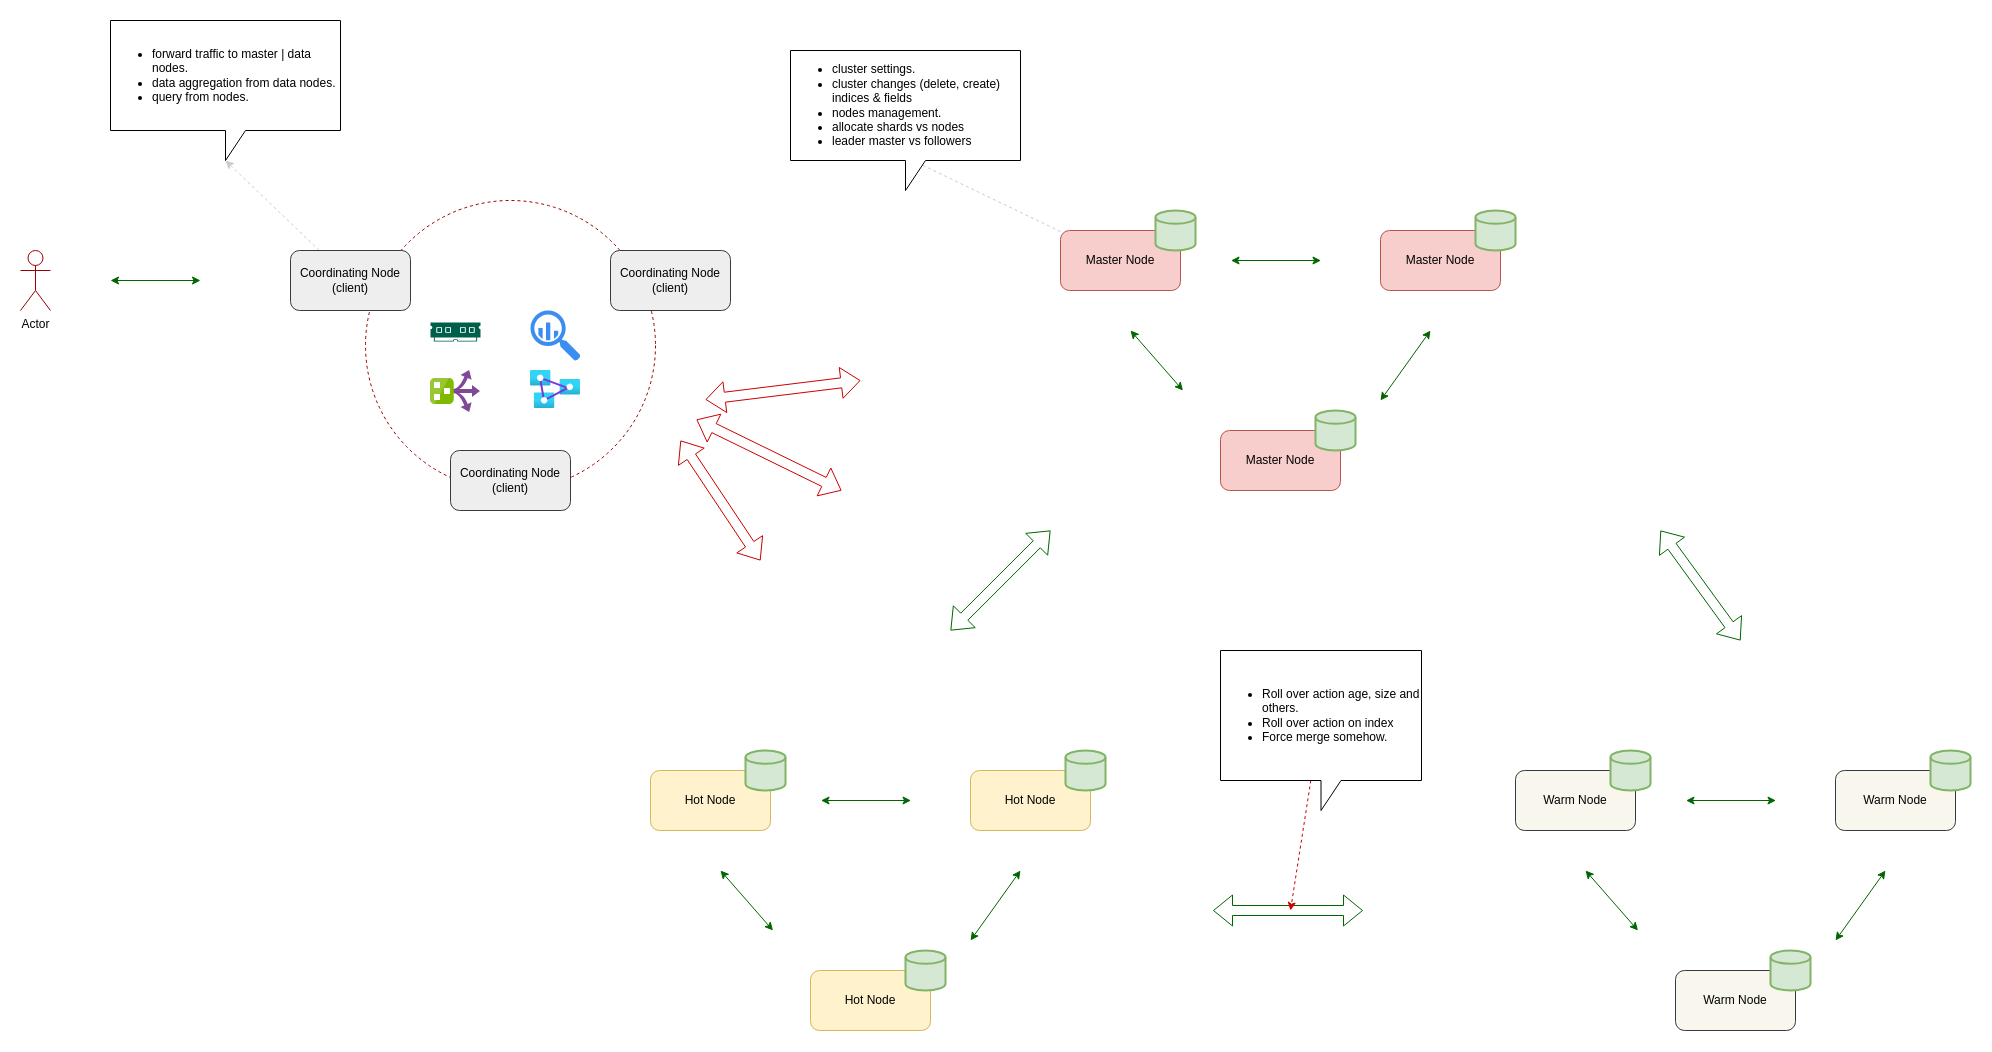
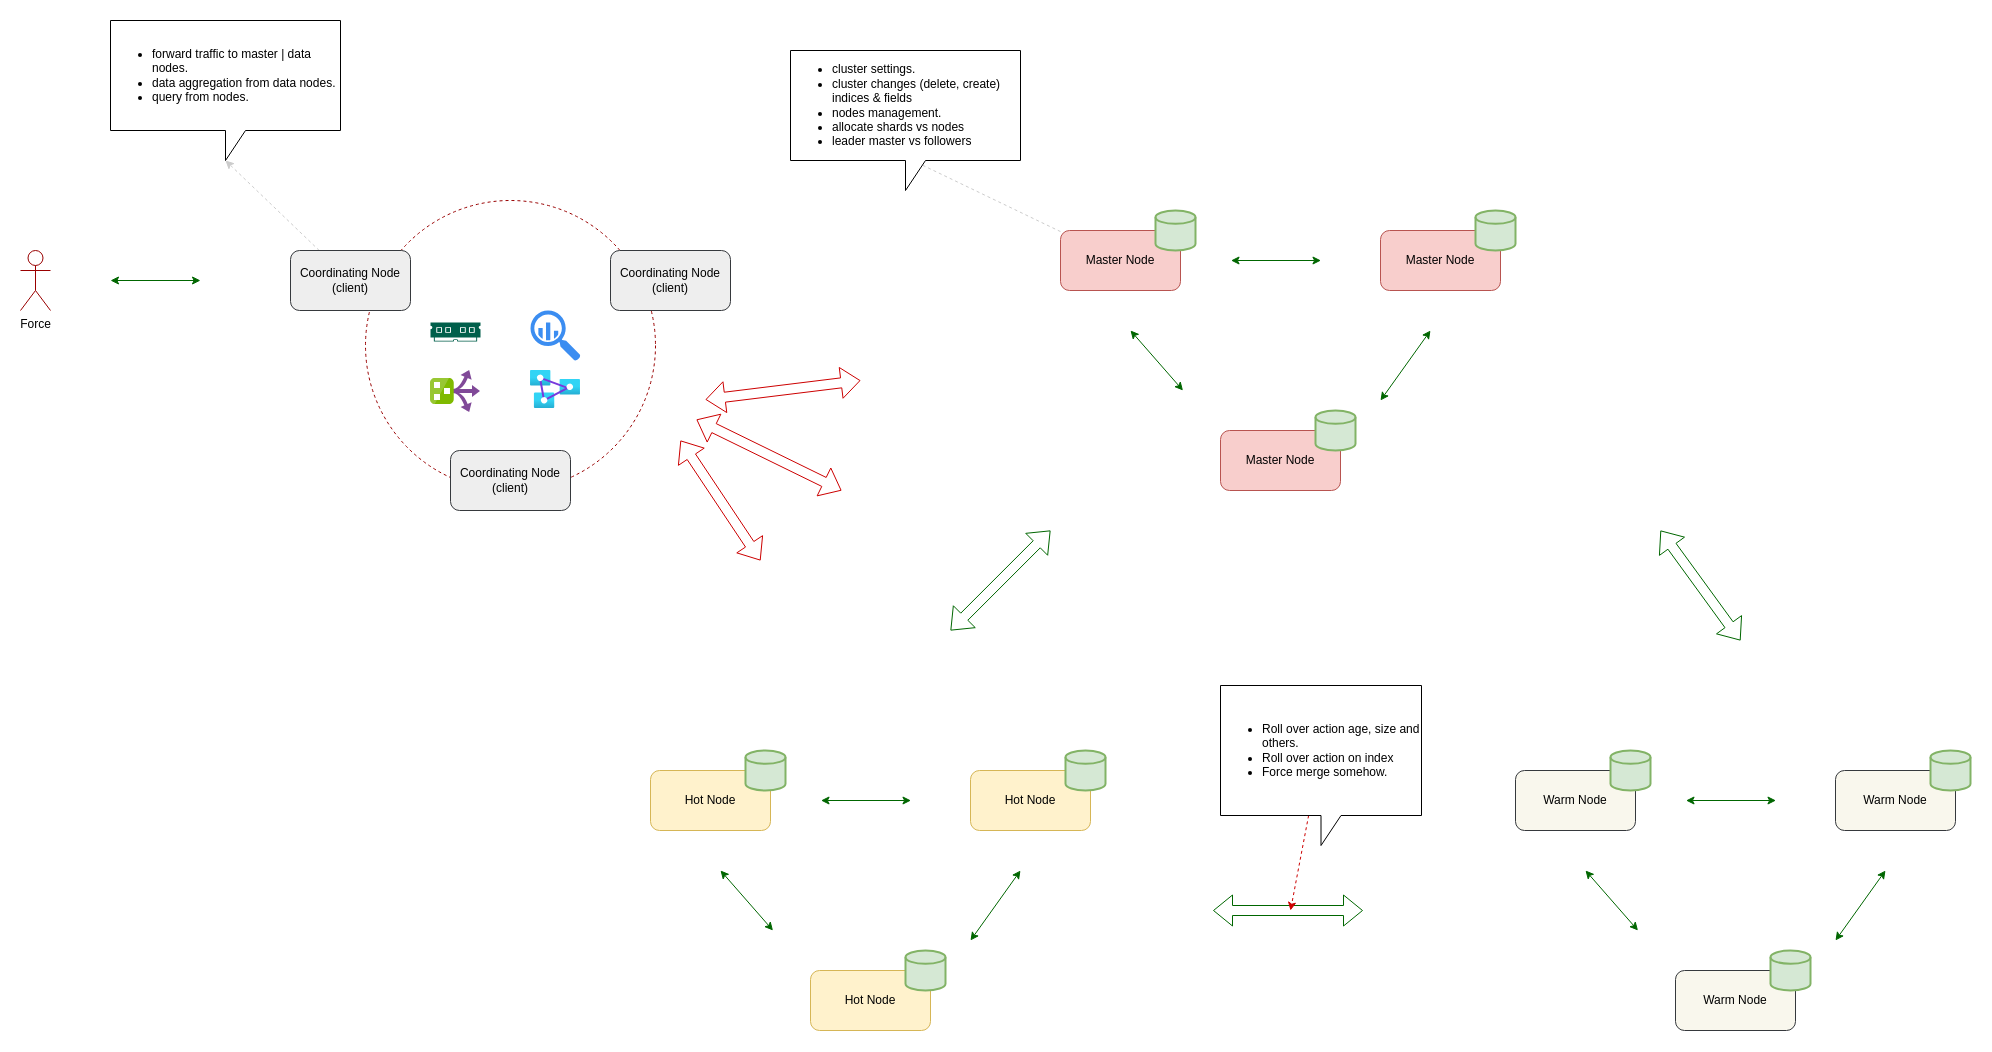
(36, 325) -> (36, 325)
(1321, 731) -> (1321, 766)
